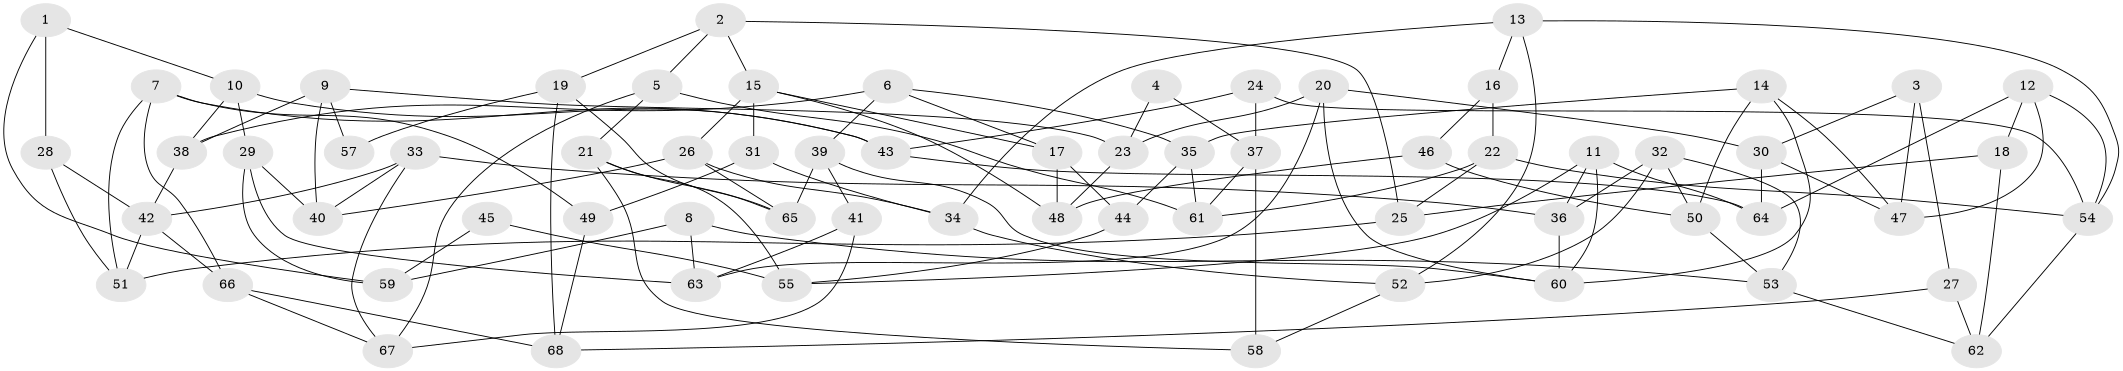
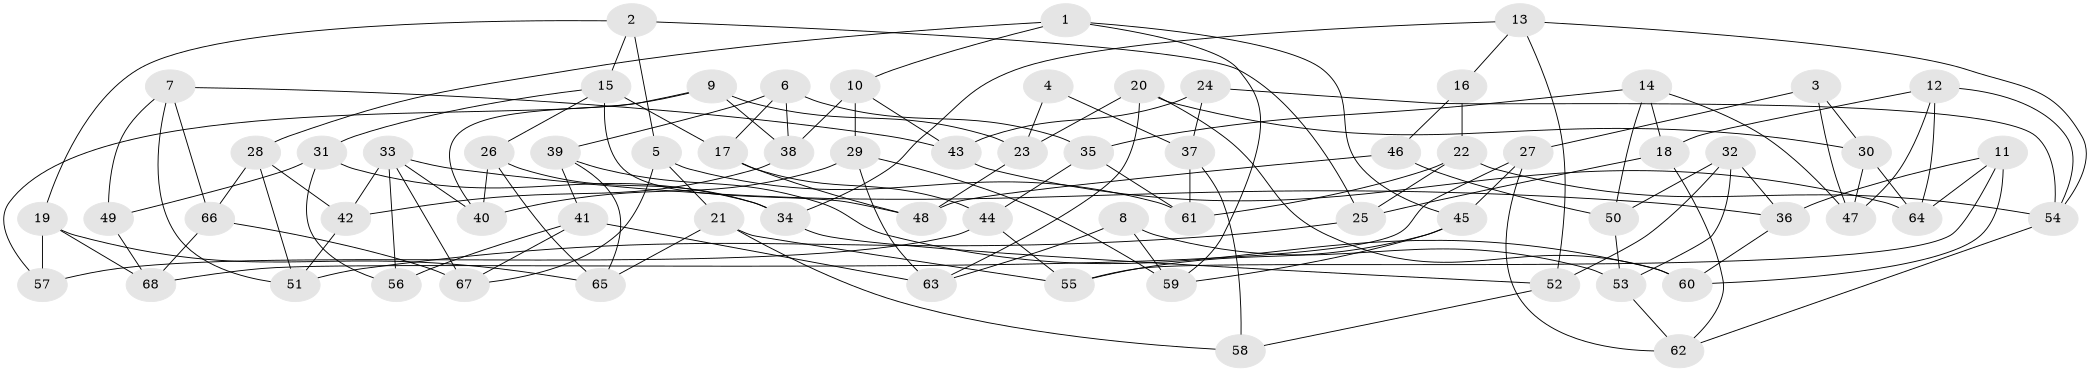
none -> (1305, 60)
none -> (1495, 186)
(180, 246) -> (238, 179)
(1764, 254) -> (1655, 117)
none -> (541, 260)
none -> (396, 285)
